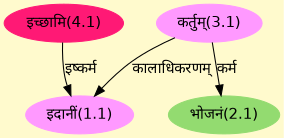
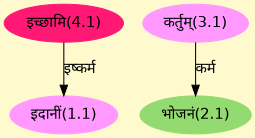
(136, 59) -> none
